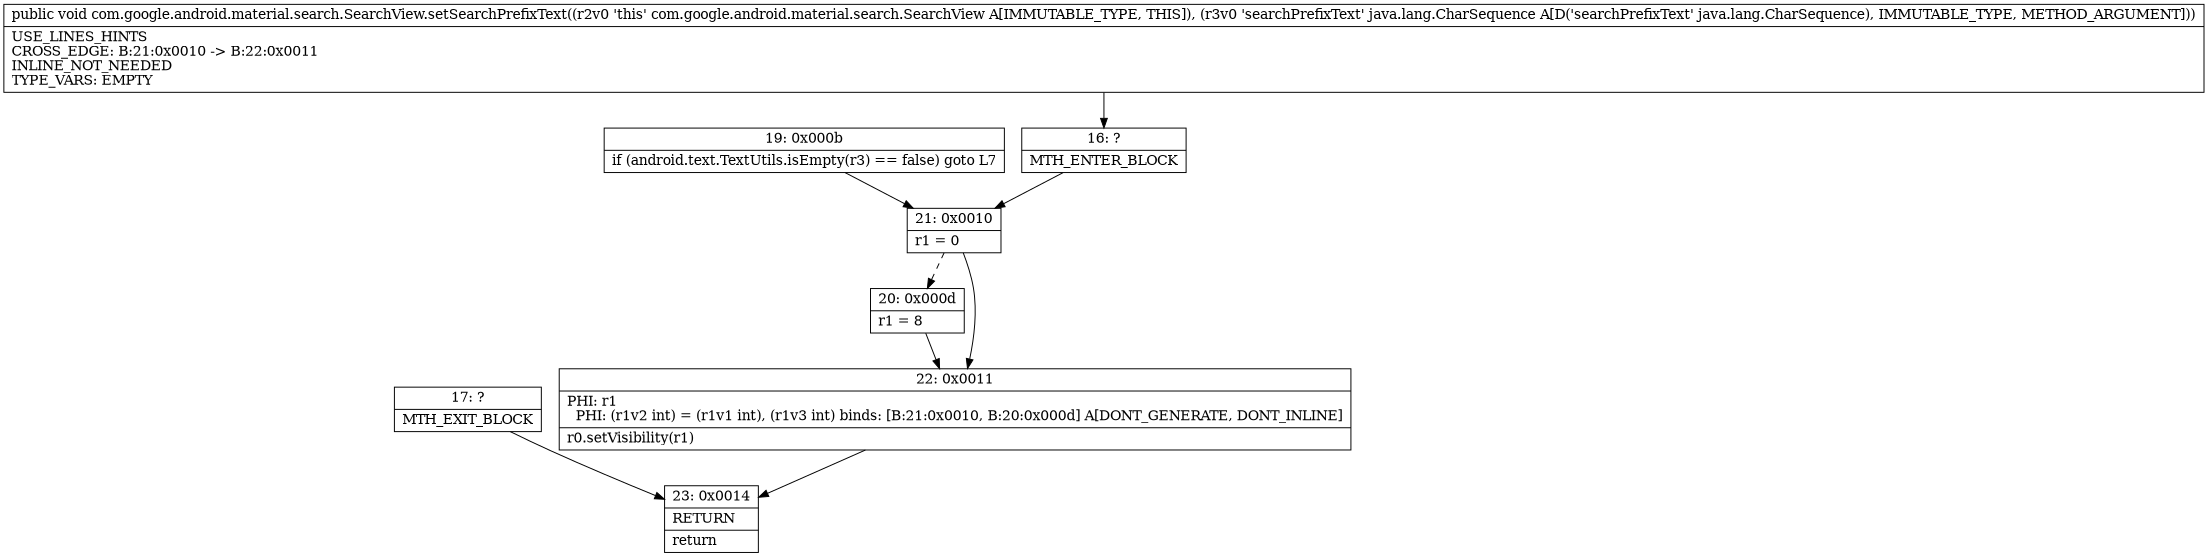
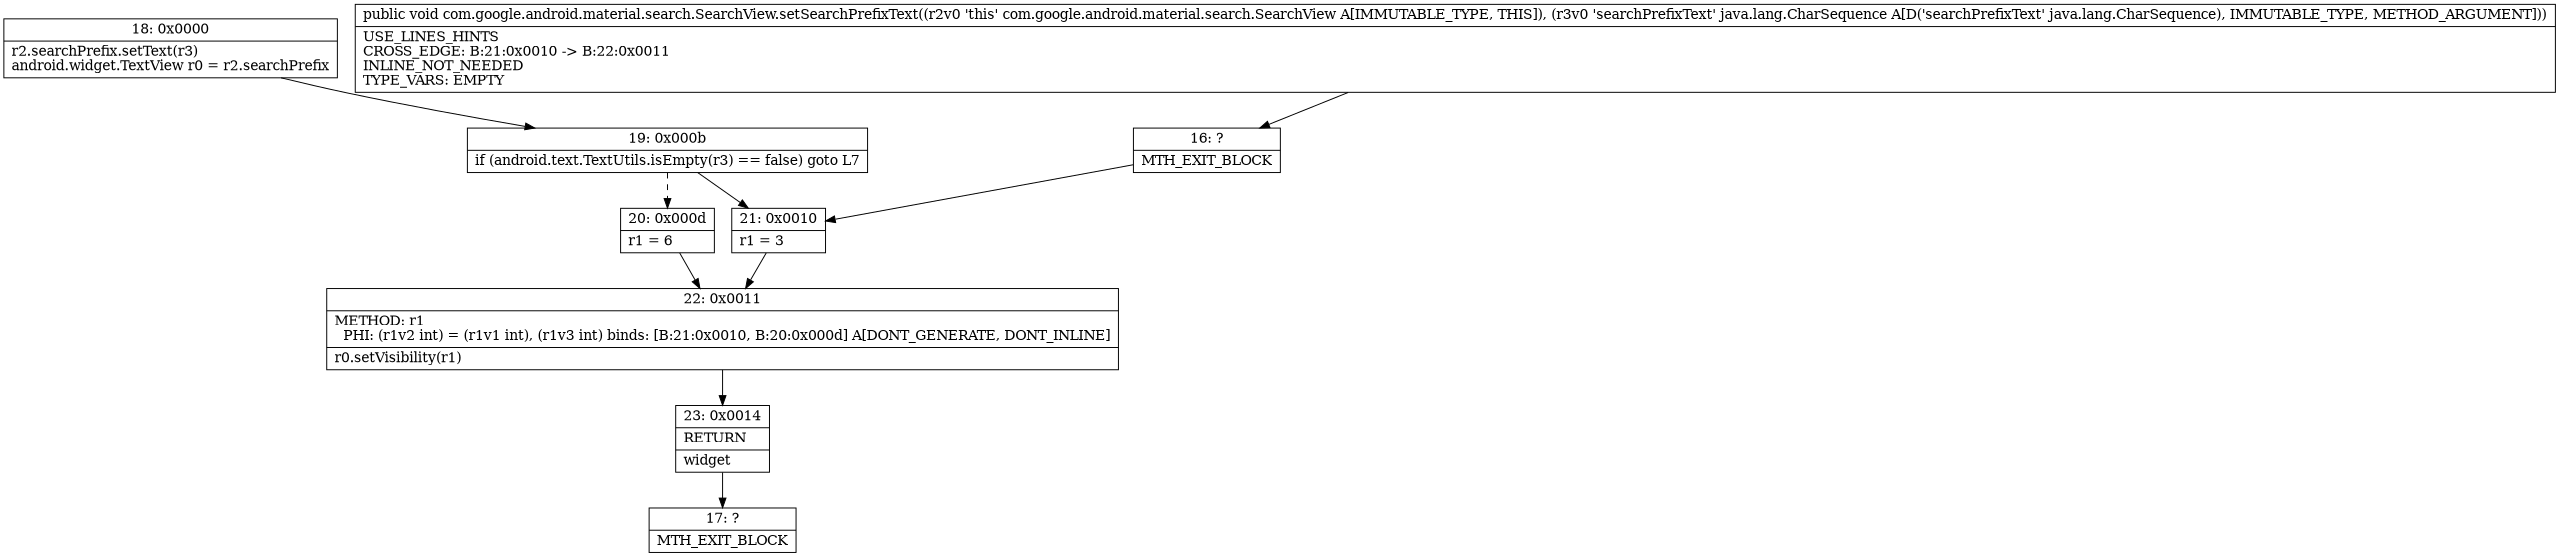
none -> (171, 48)
(1104, 161) -> (1207, 161)
(937, 241) -> (762, 241)
(938, 266) -> (667, 186)
(900, 321) -> (651, 241)
(594, 402) -> (382, 321)
(582, 465) -> (723, 485)
(695, 541) -> (707, 461)
